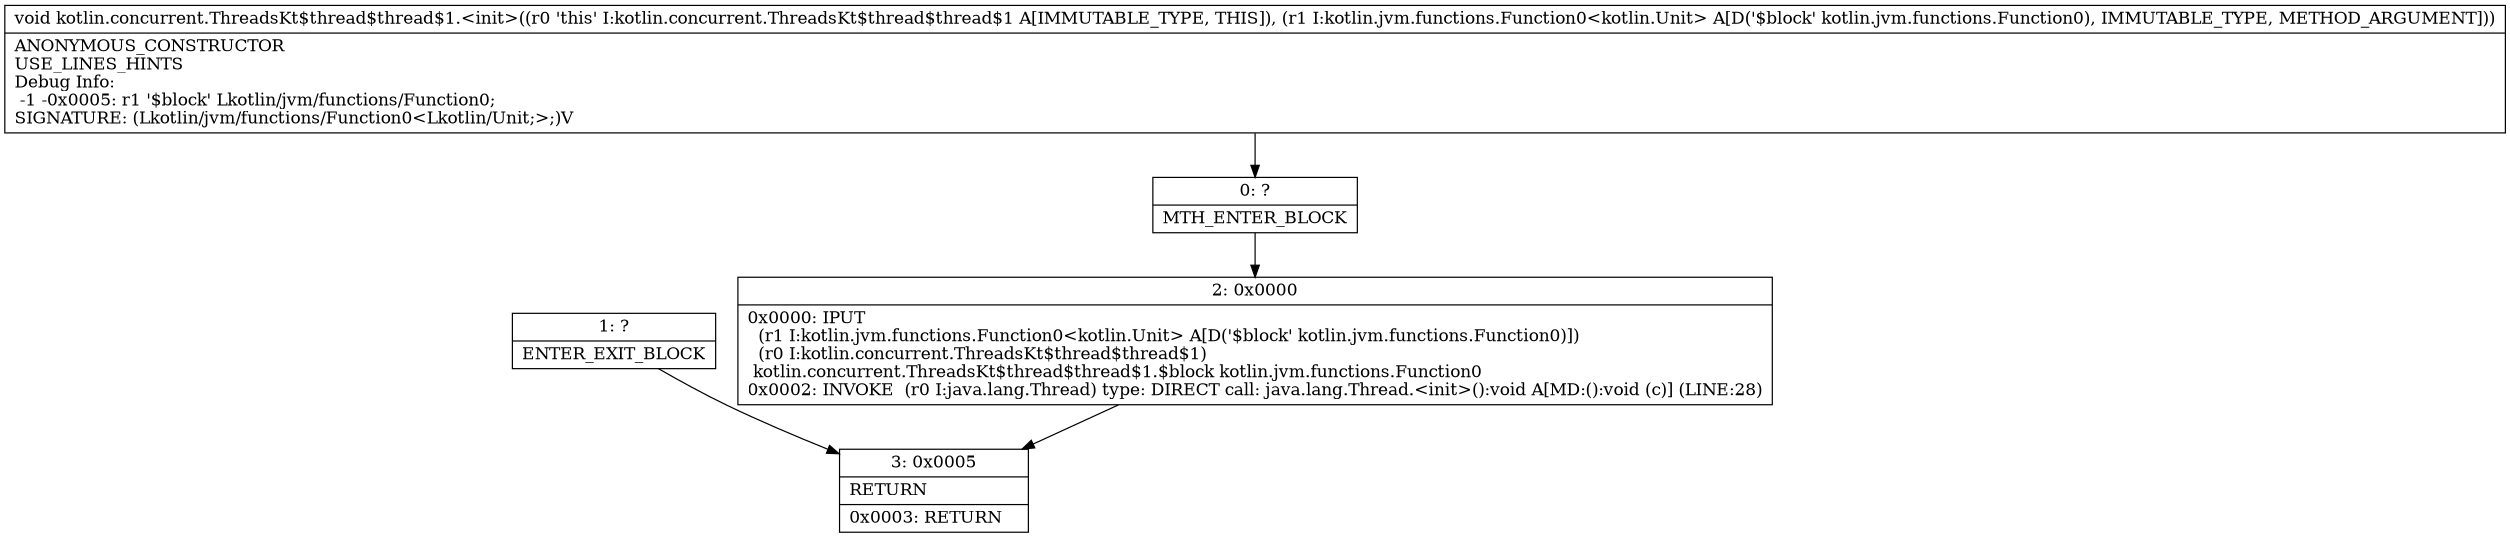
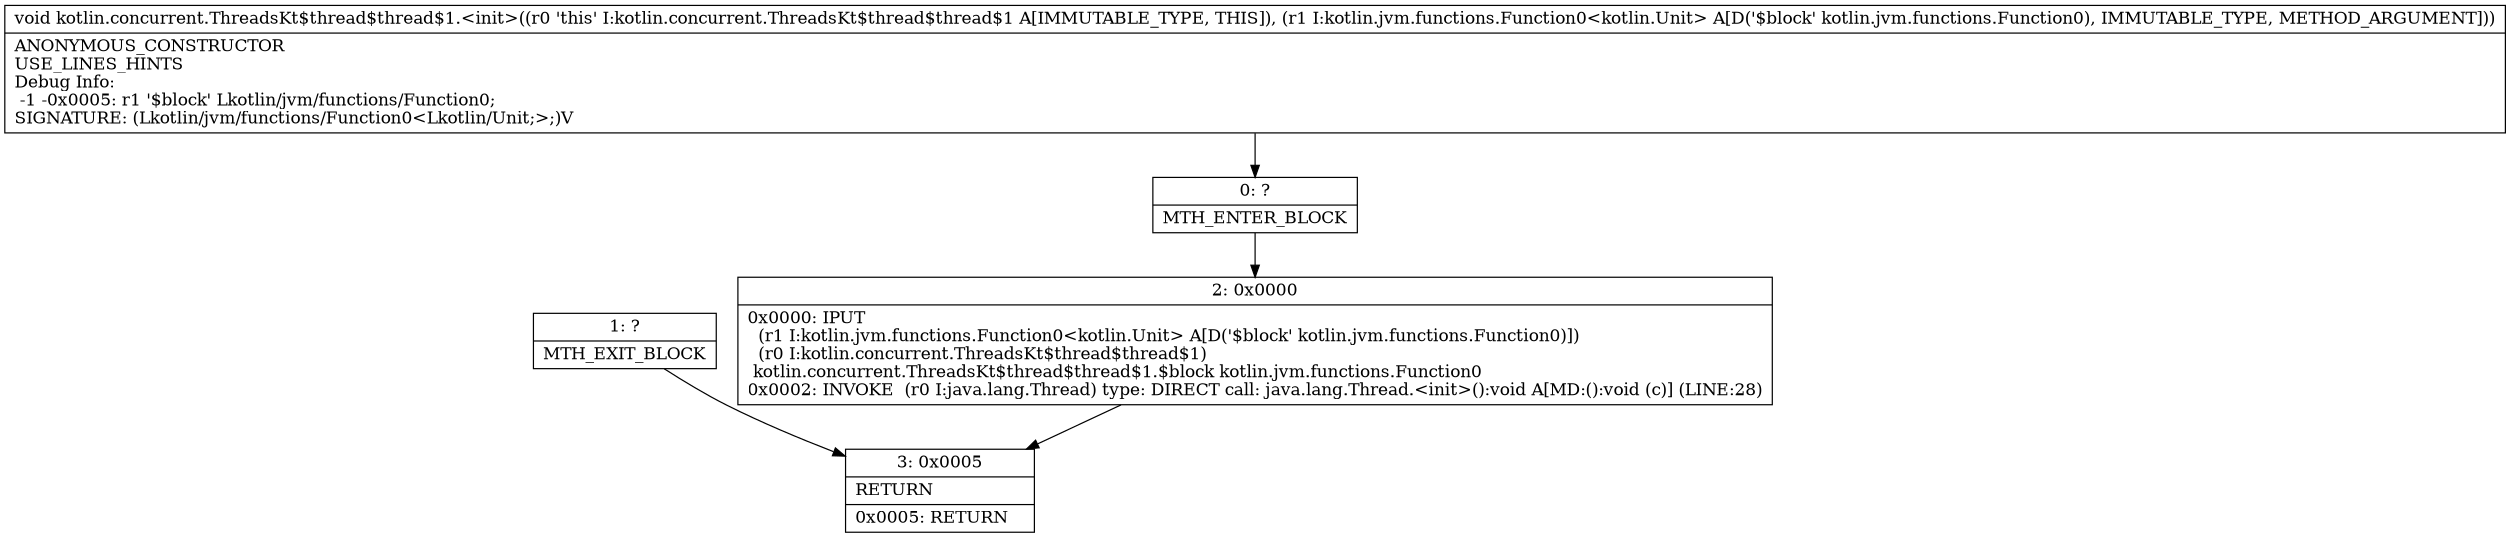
(614, 354) -> (625, 354)
(934, 518) -> (940, 518)
